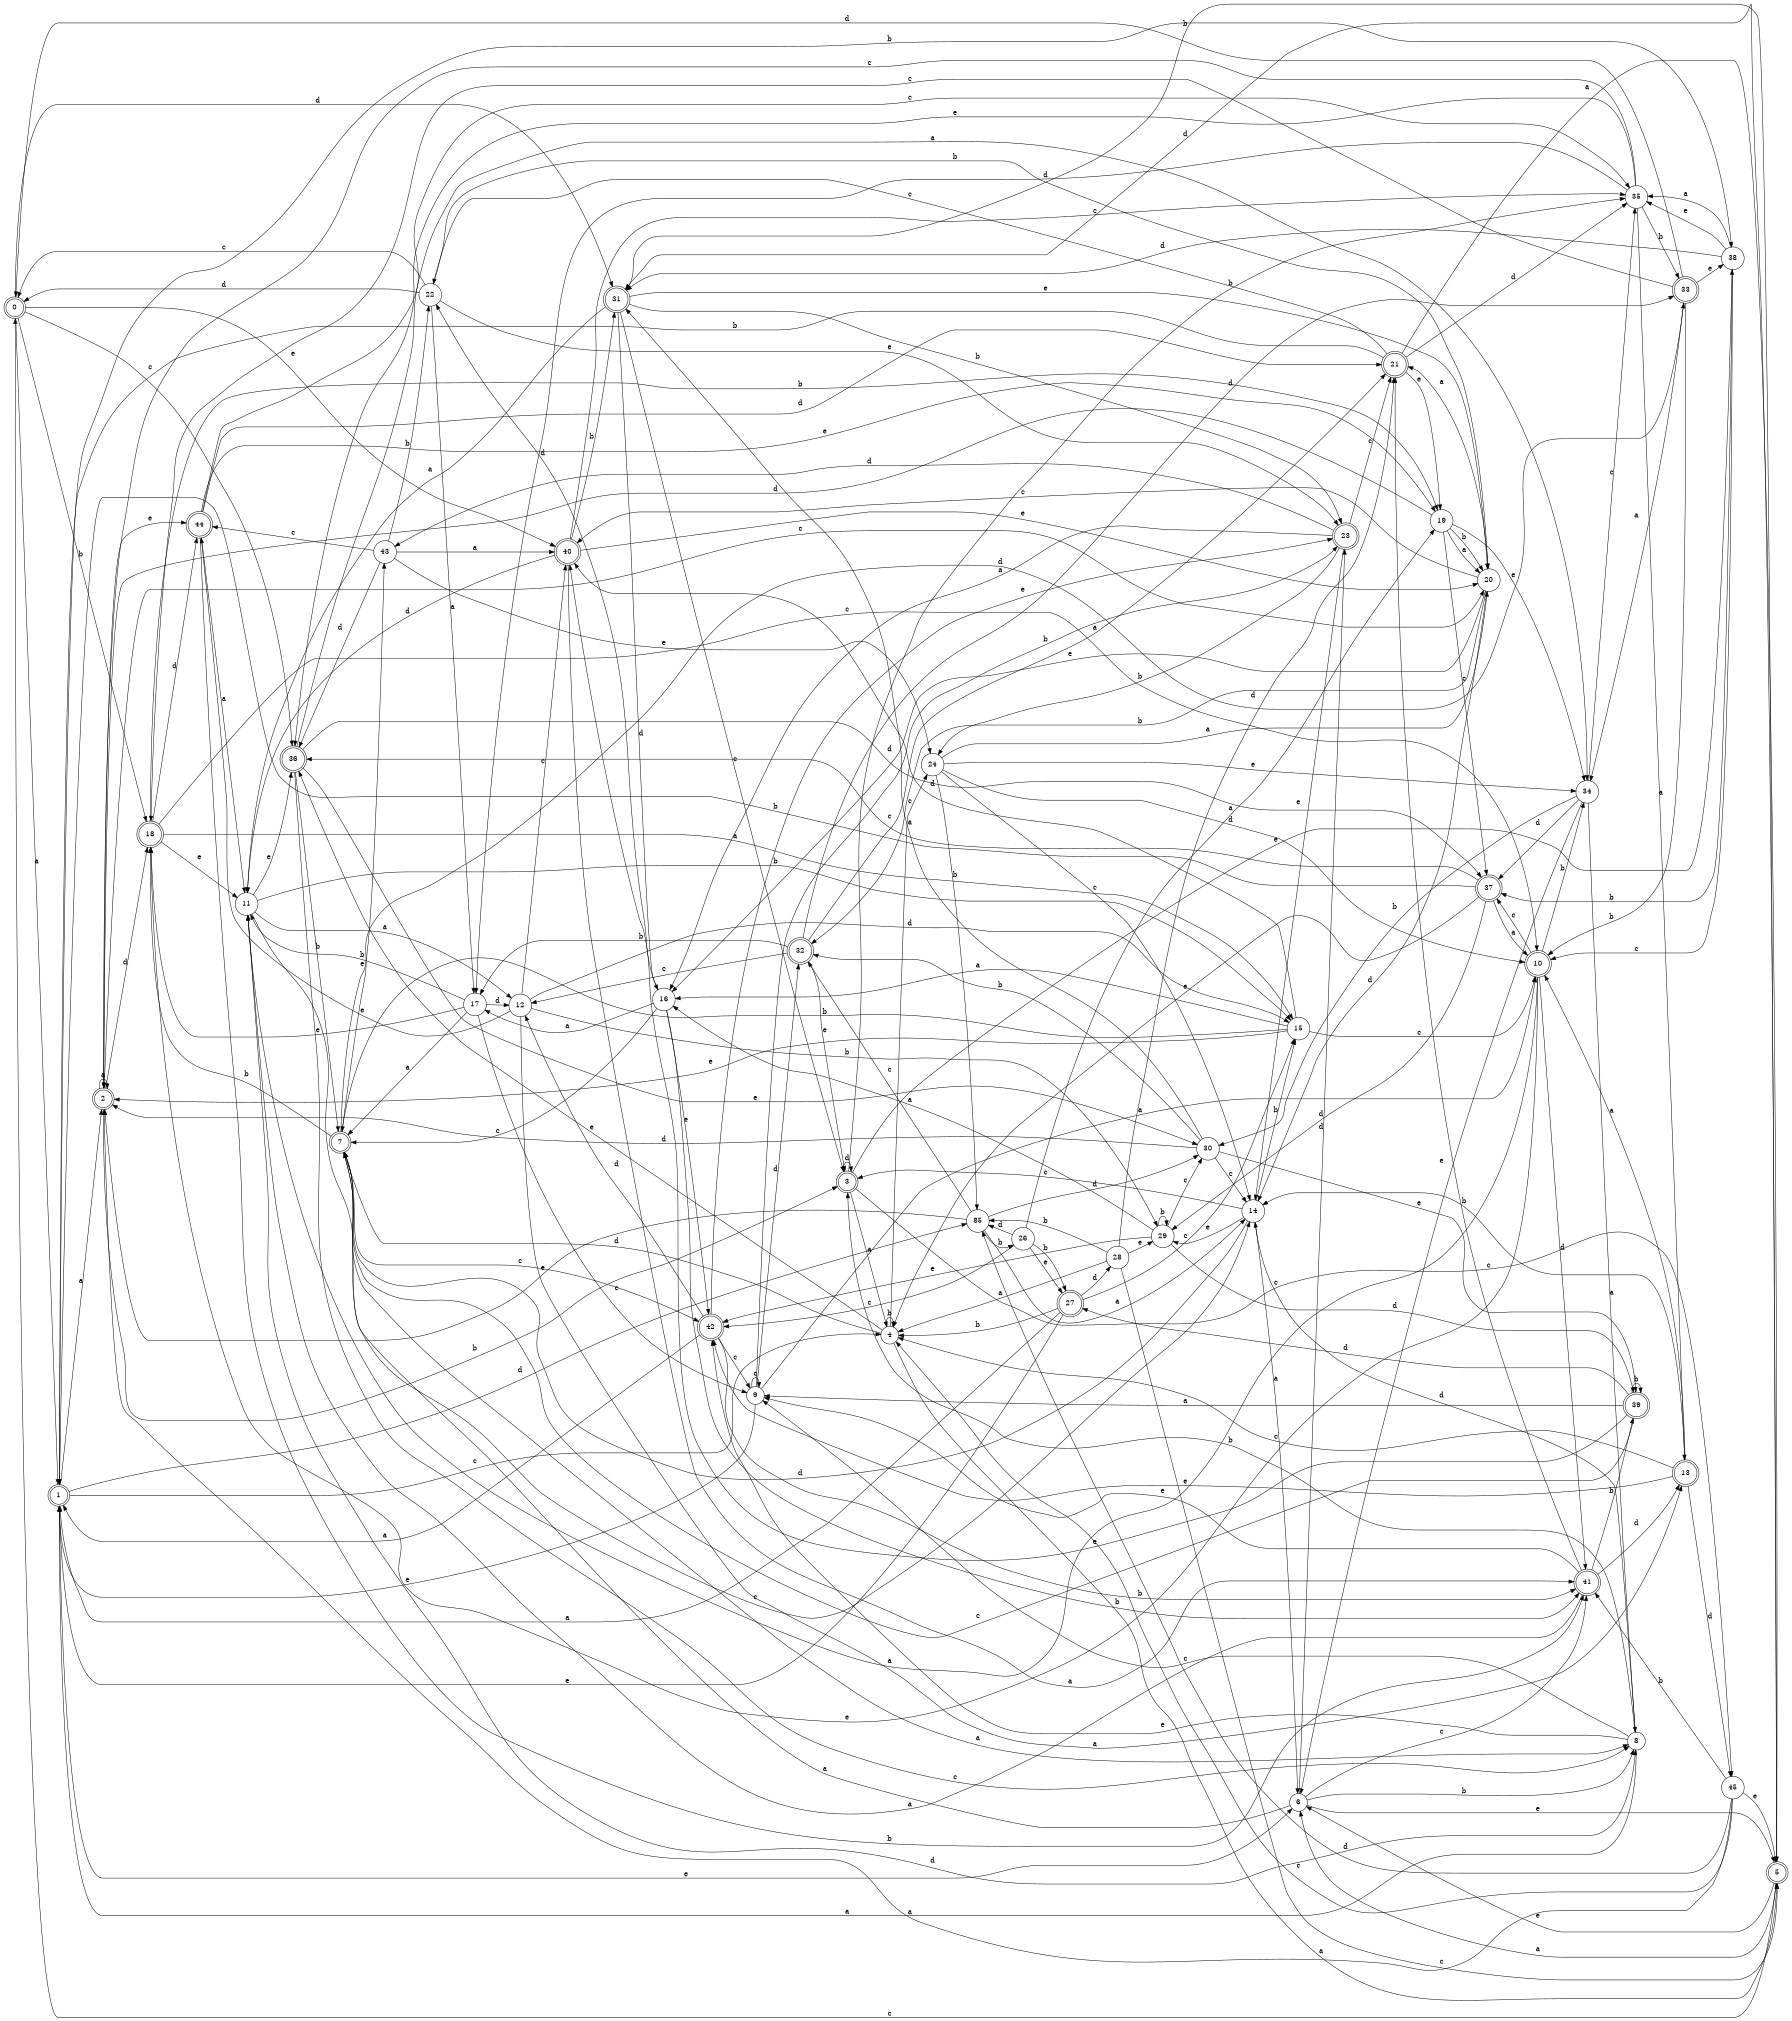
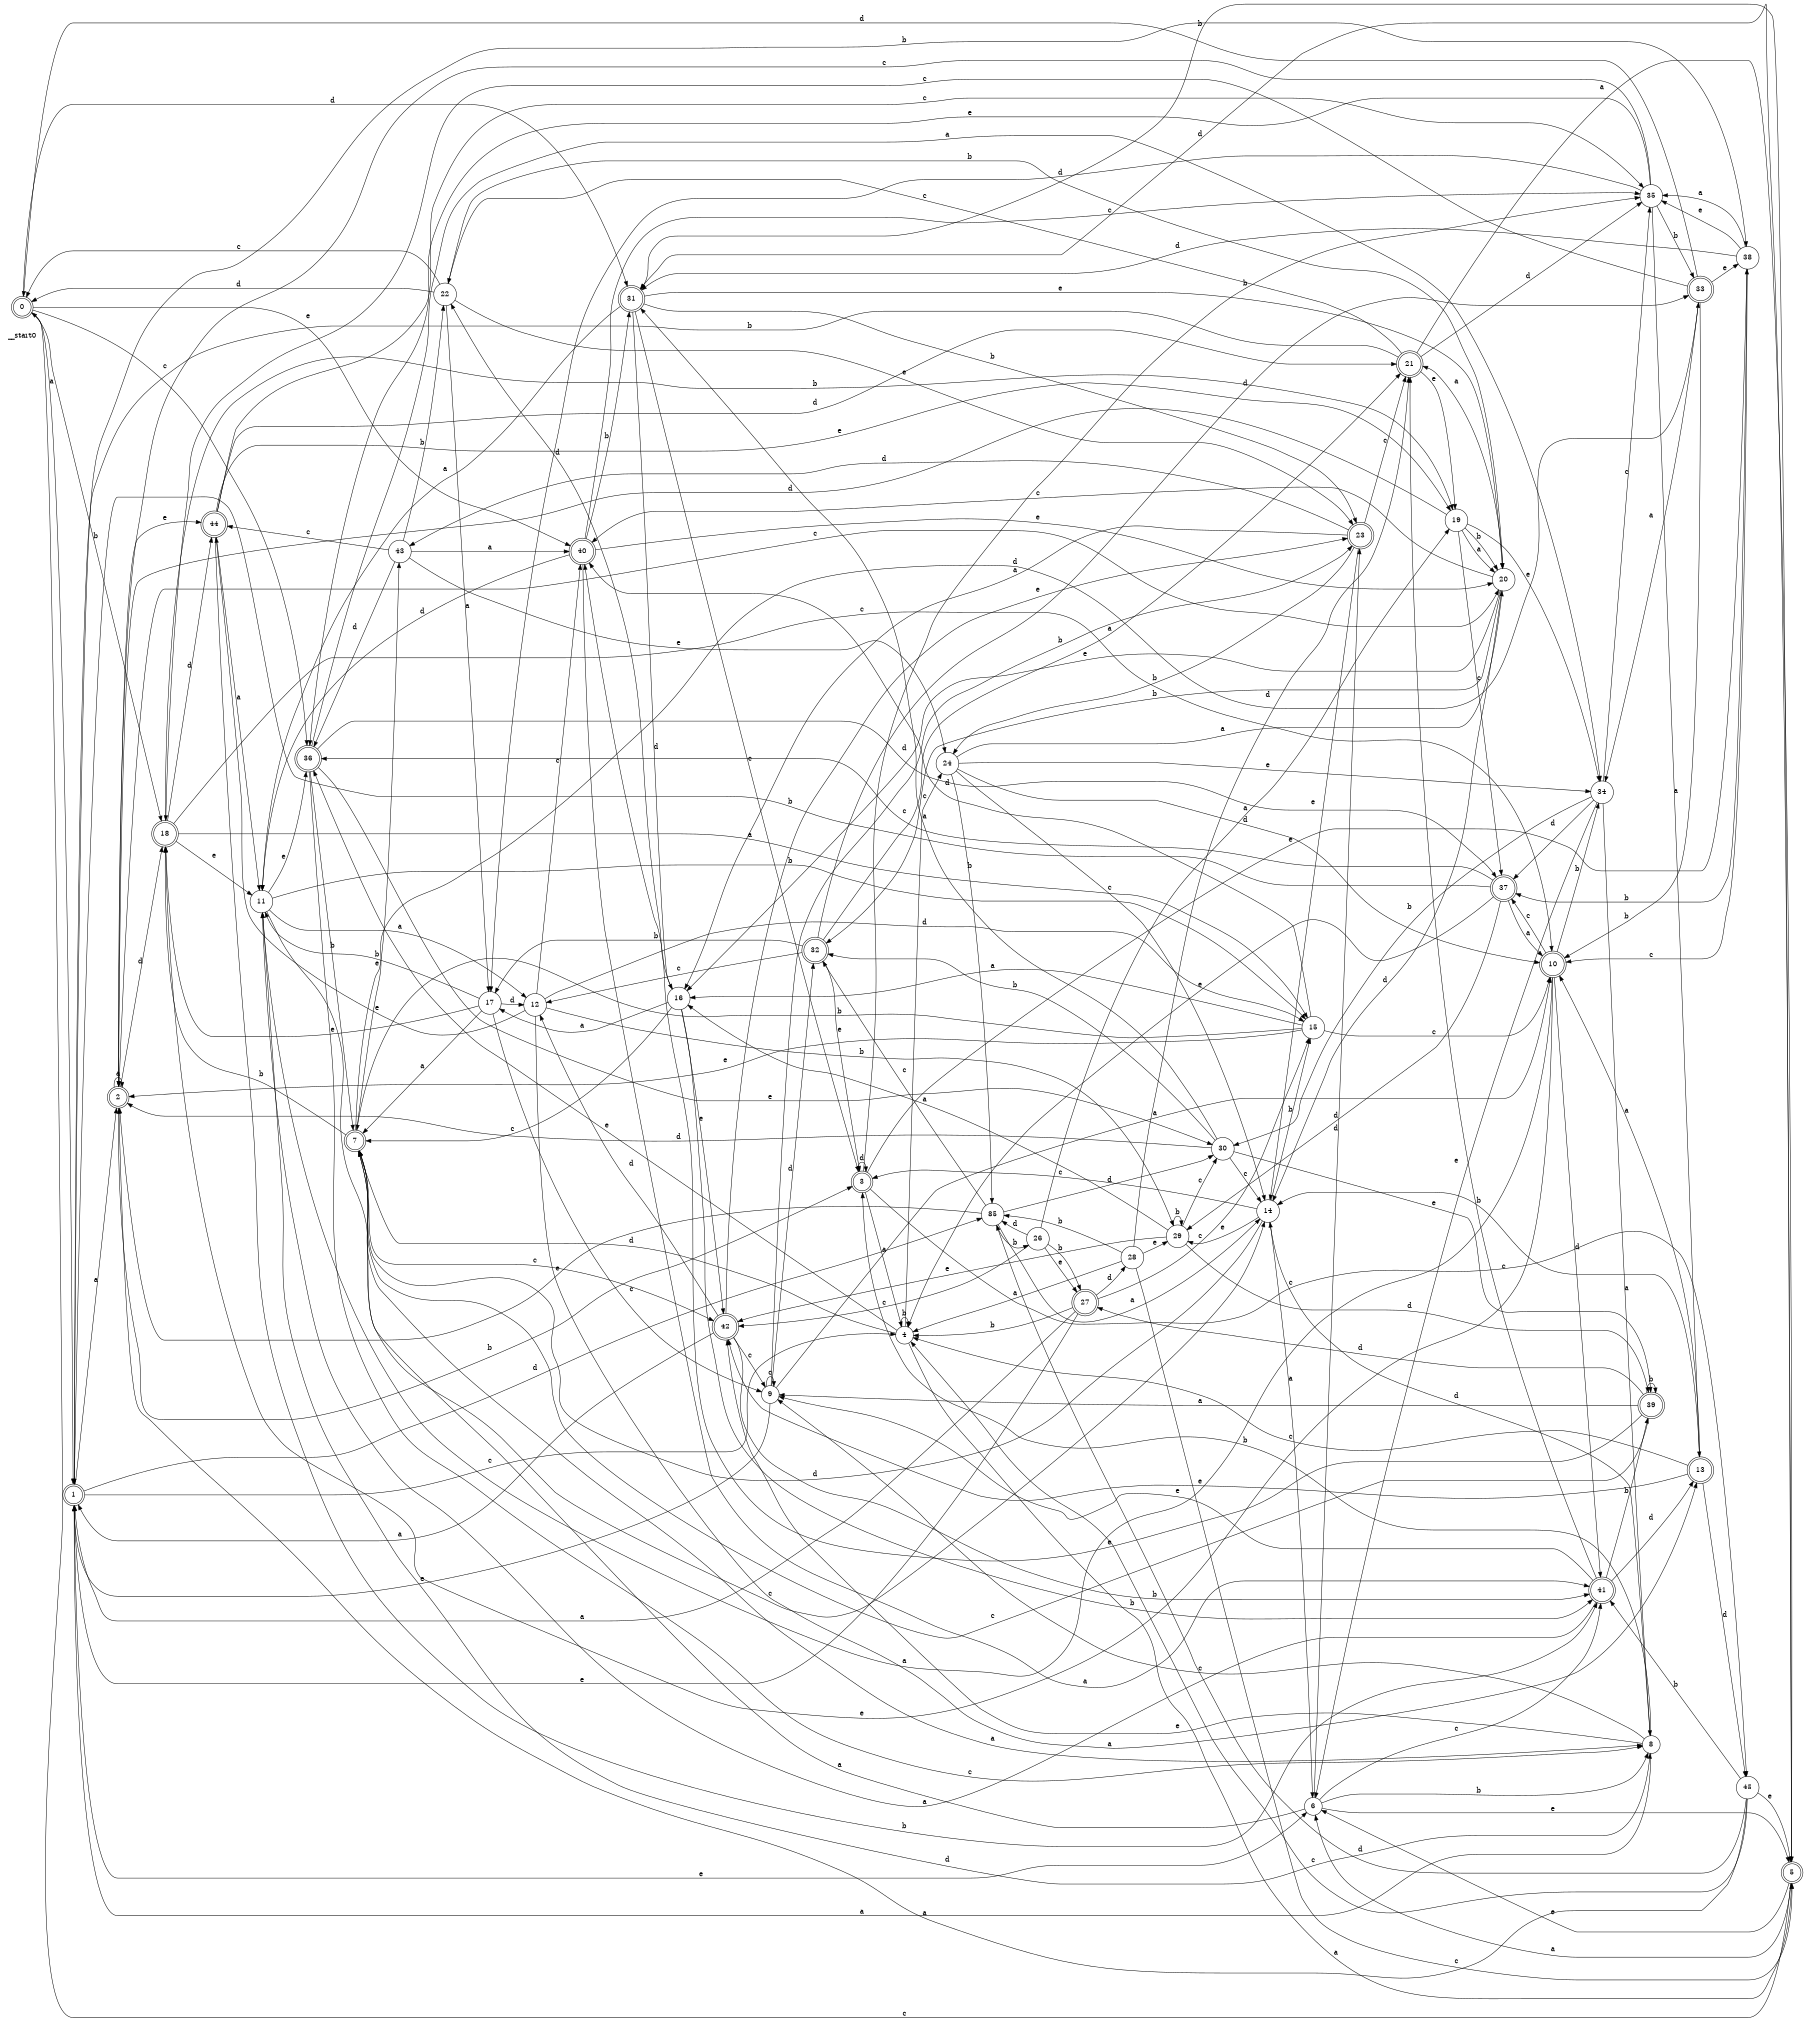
none -> (22, 336)
